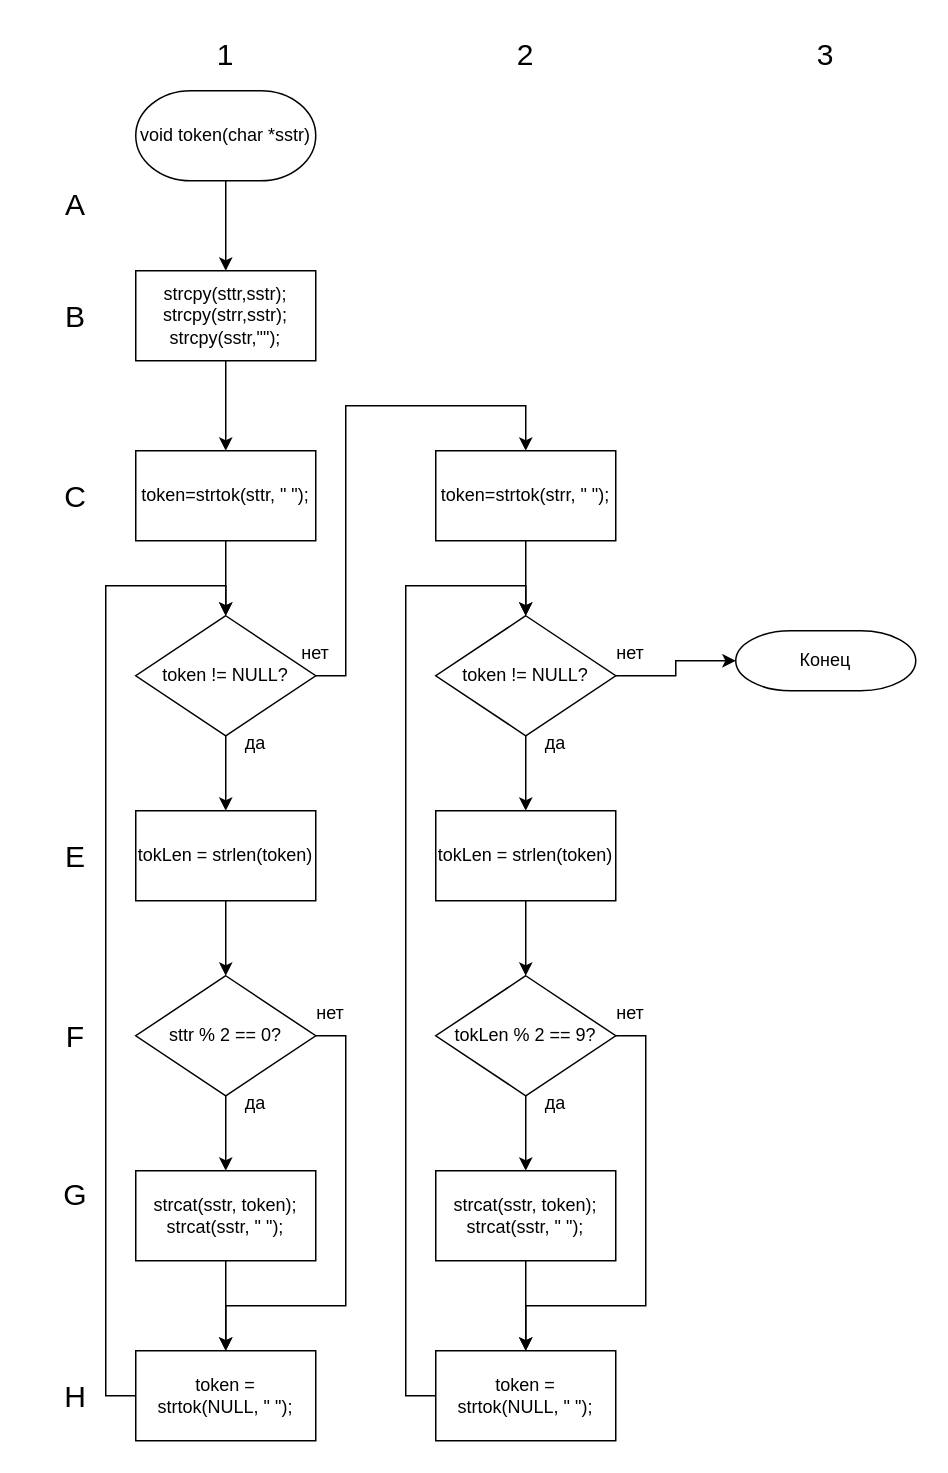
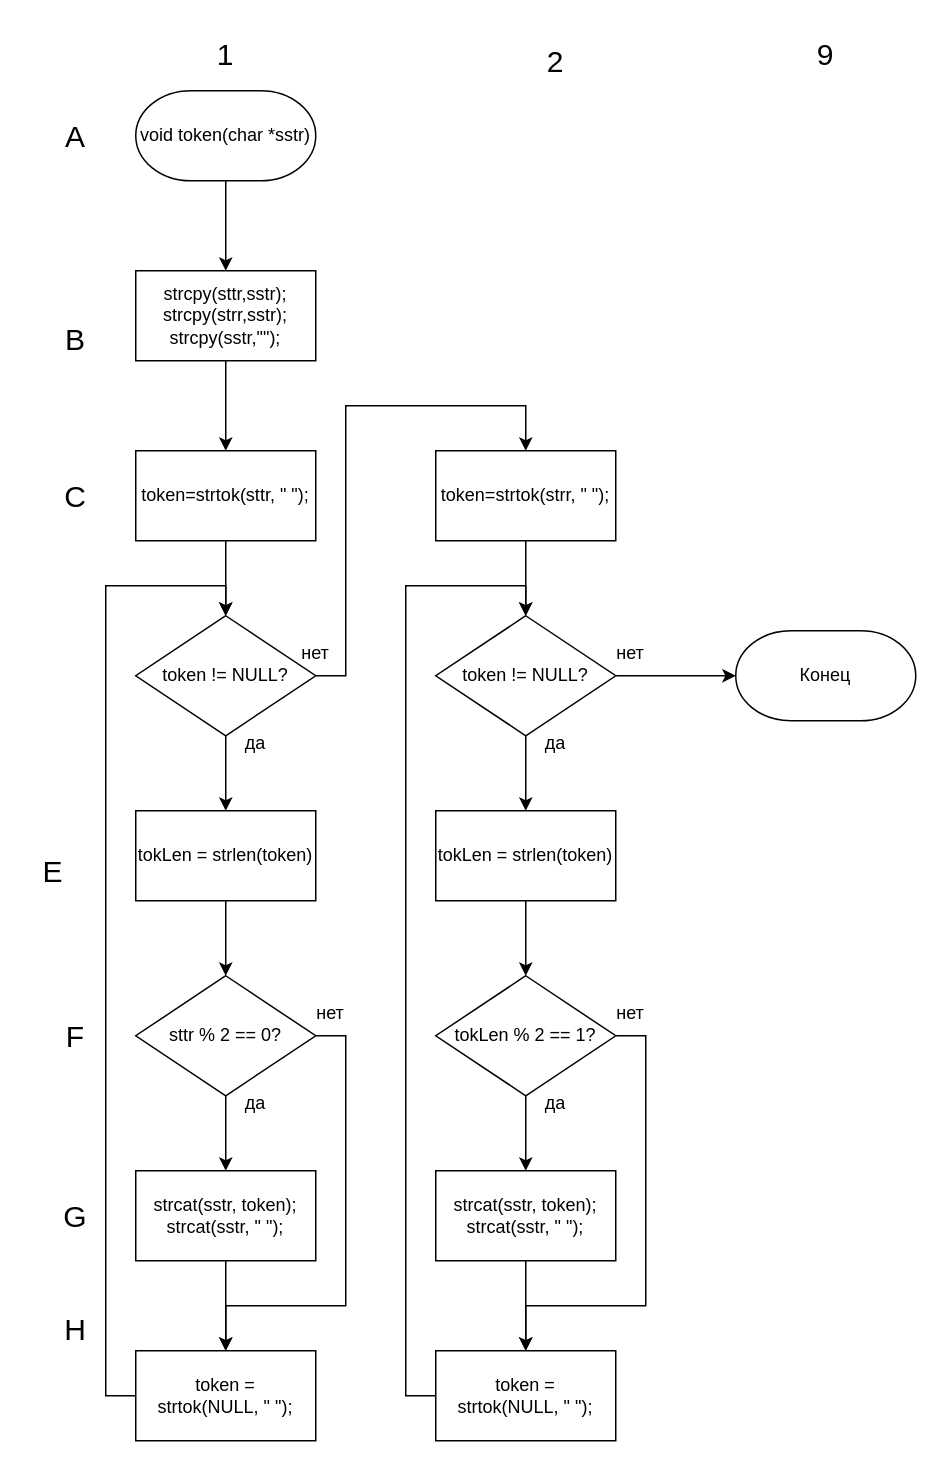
(526, 53) -> (556, 61)
(826, 53) -> (826, 53)
(76, 203) -> (76, 136)
(76, 316) -> (76, 338)
(826, 661) -> (826, 676)
(76, 856) -> (53, 871)
(526, 1036) -> (526, 1036)
(76, 1193) -> (76, 1216)
(76, 1396) -> (76, 1328)
